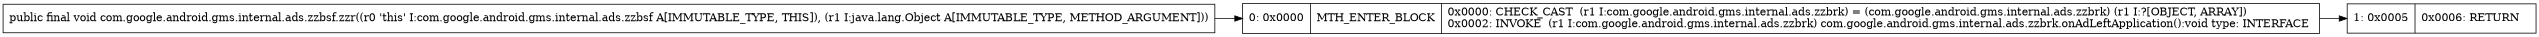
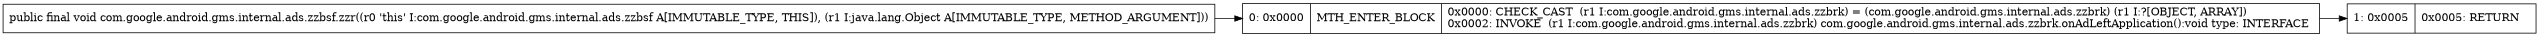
(2476, 18) -> (2476, 18)
